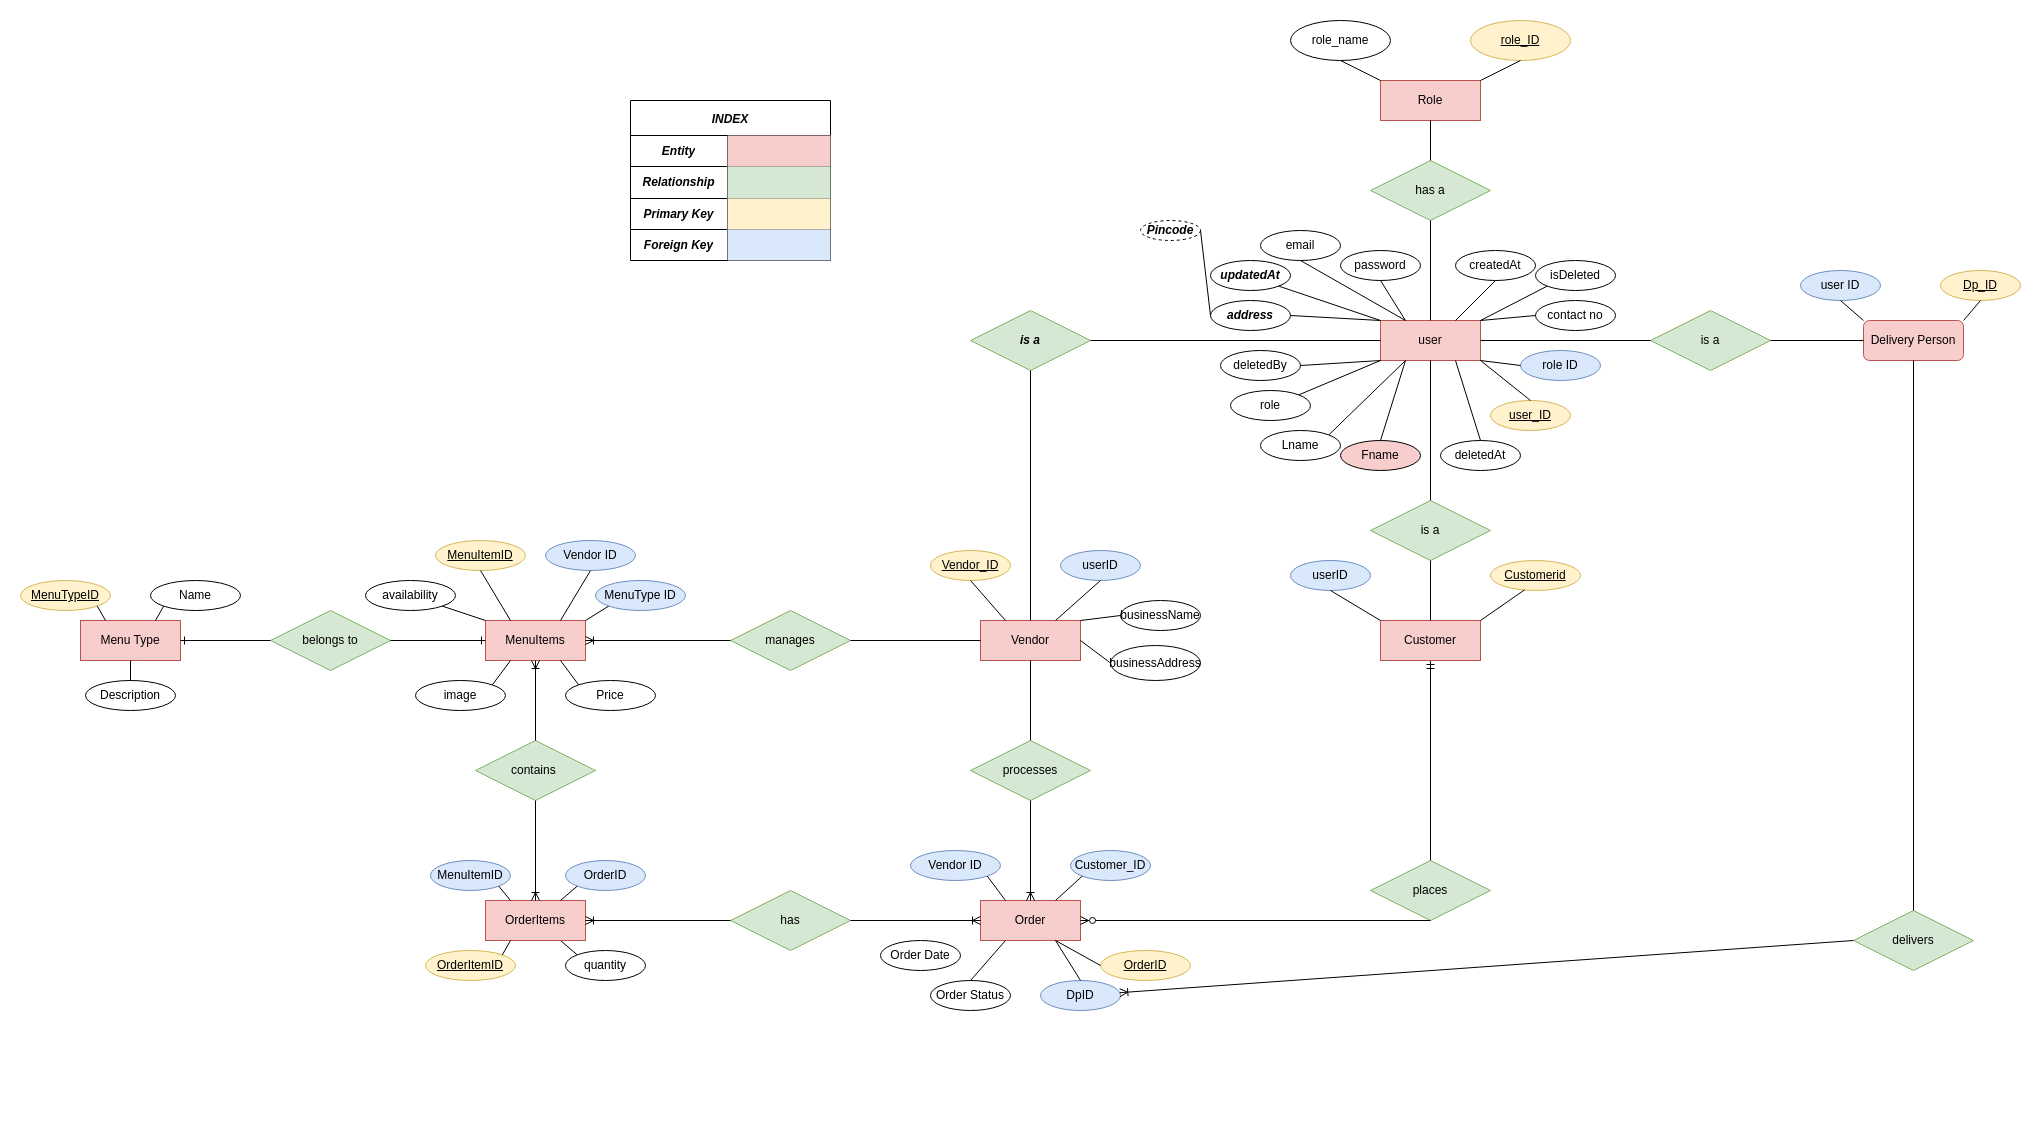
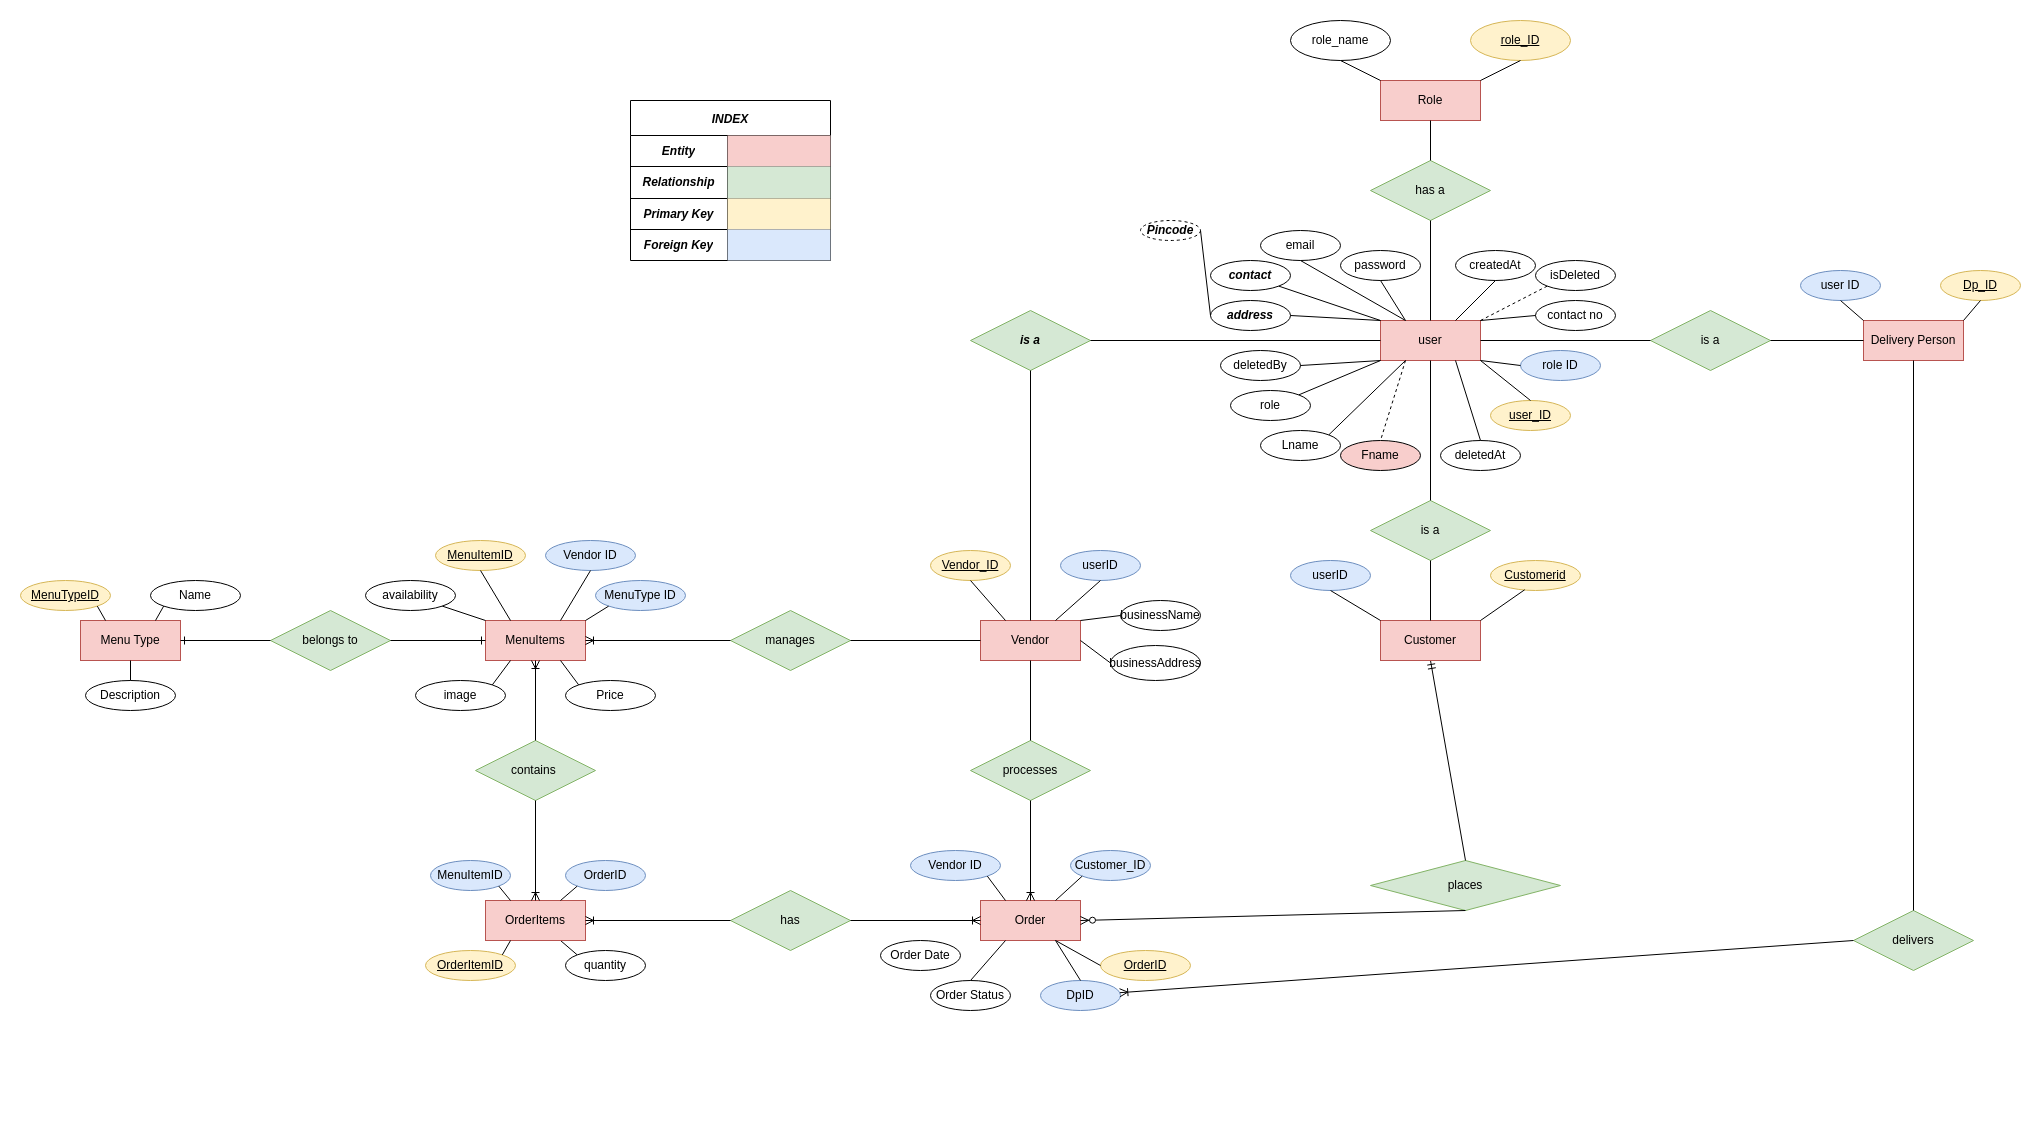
(1251, 276) -> (1251, 276)
(1516, 302) -> (1516, 302)
(1914, 341) -> (1914, 341)
(1393, 402) -> (1393, 402)
(1431, 891) -> (1466, 886)
